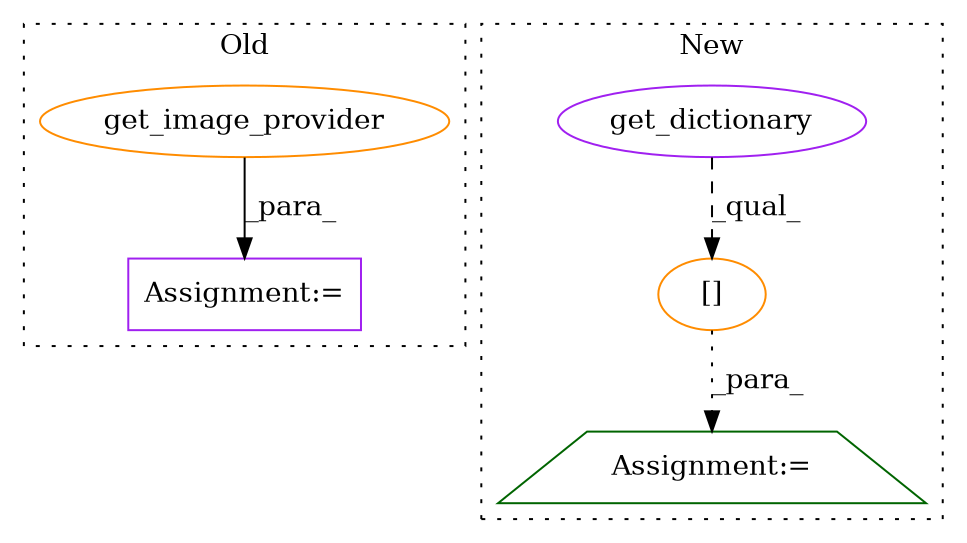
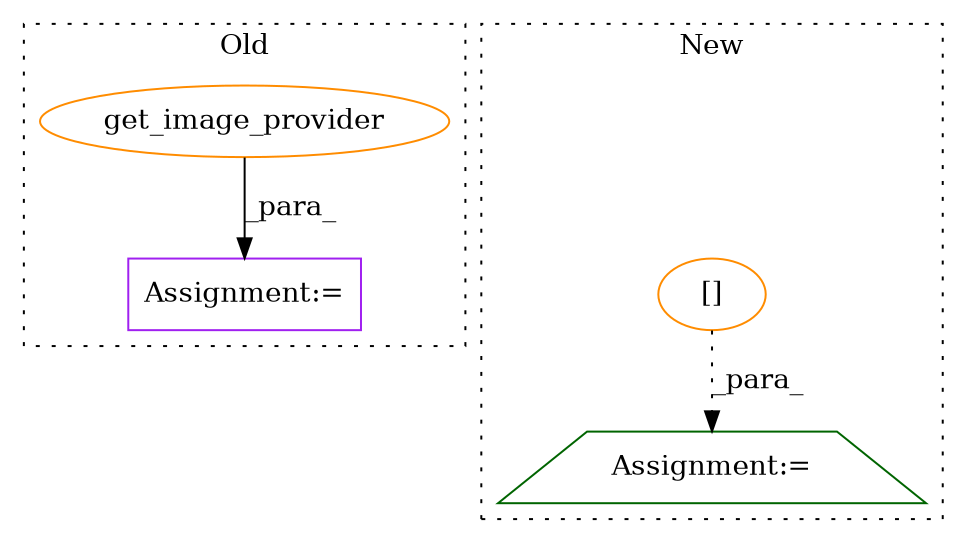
(712, 121) -> none
